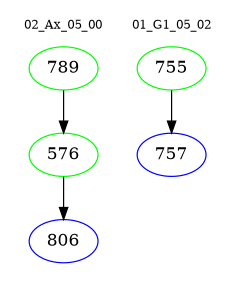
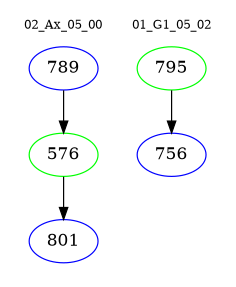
(64, 68) -> (64, 68)
(172, 68) -> (172, 68)
(172, 155) -> (172, 155)
(64, 241) -> (64, 241)
